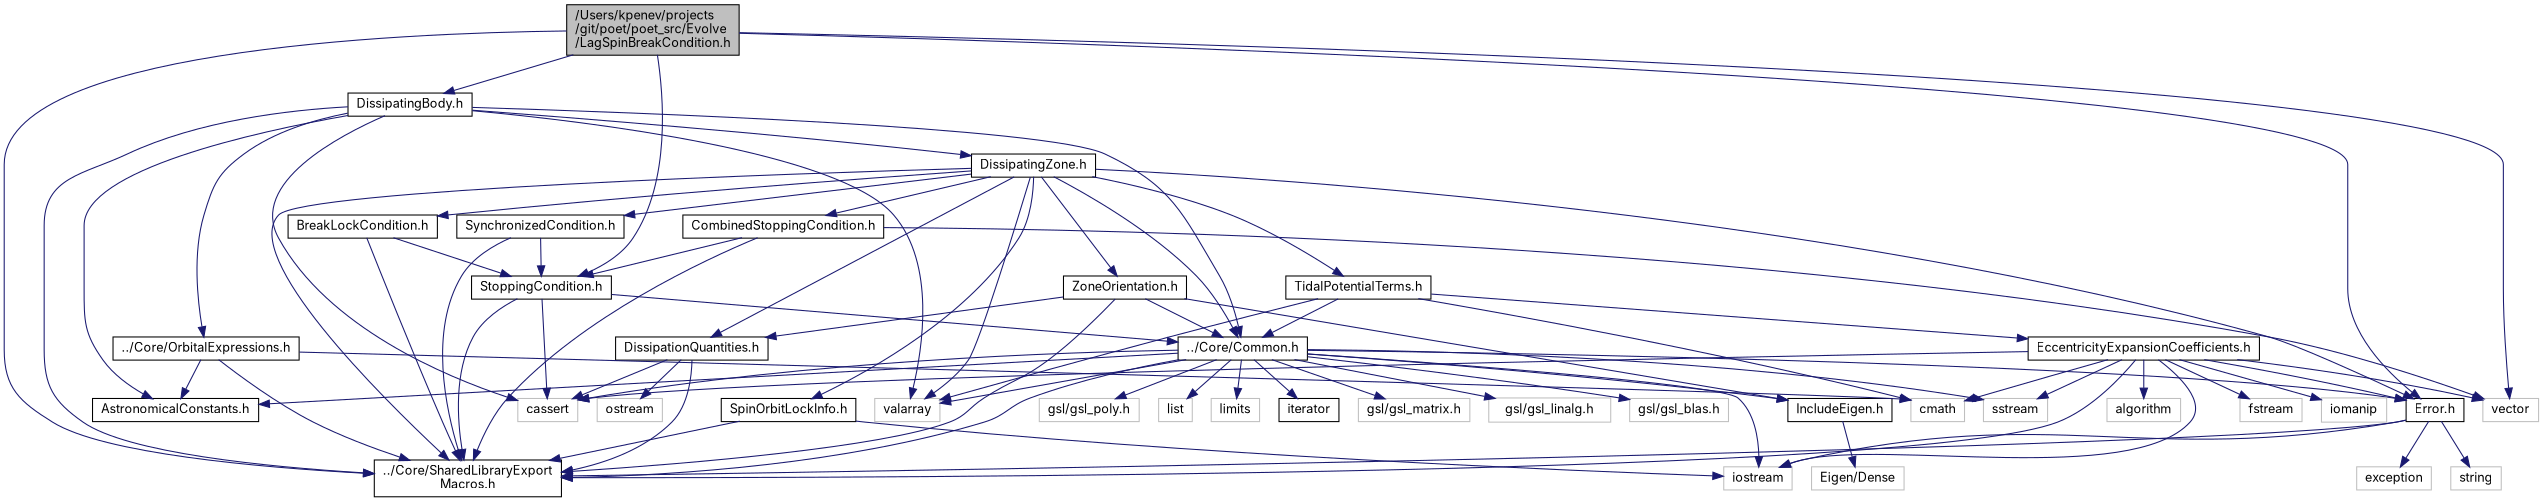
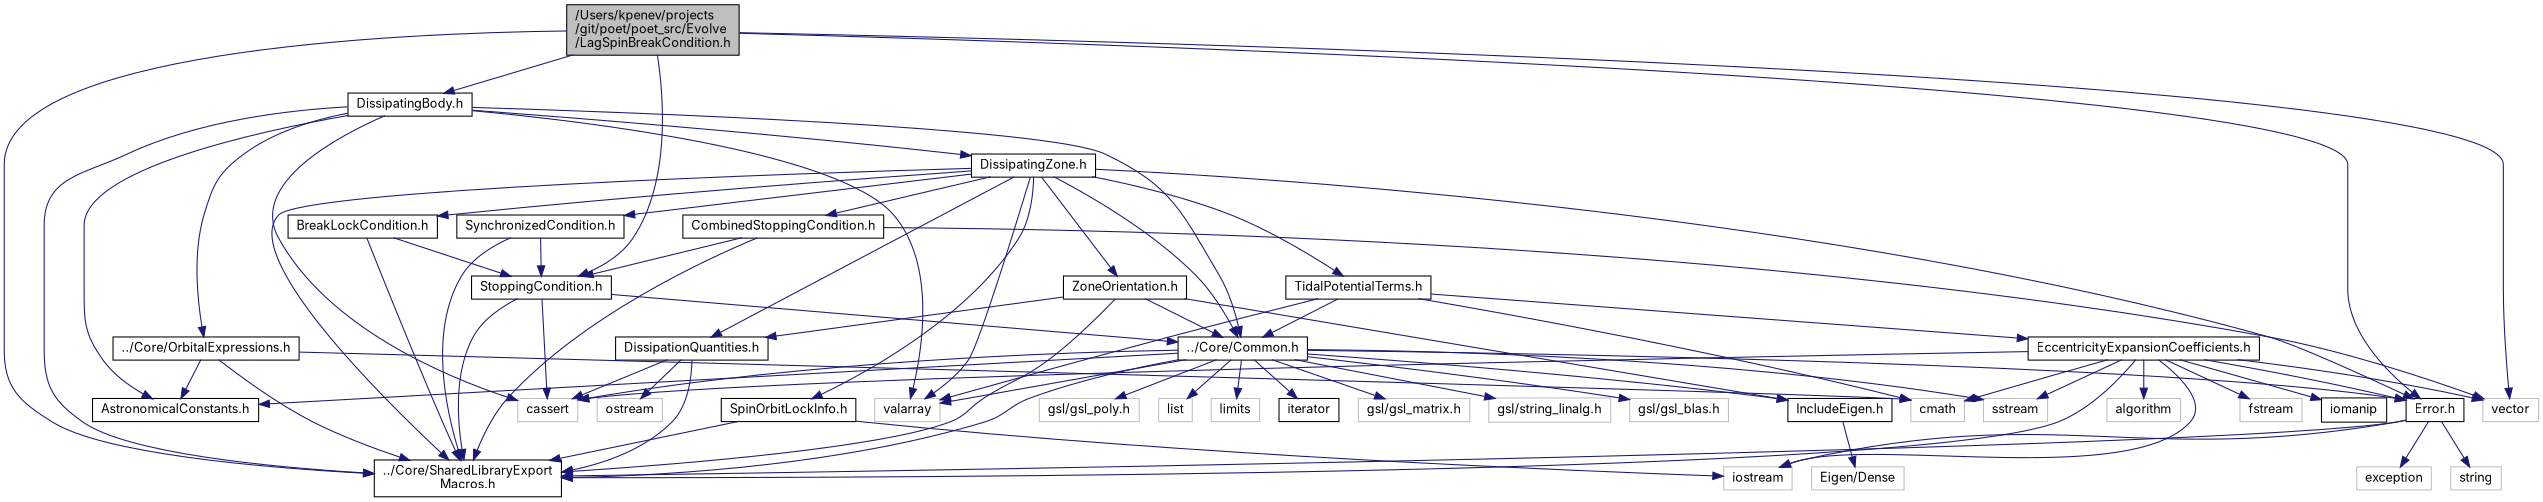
(1555, 373) -> none
(1550, 410) -> (1550, 410)
(2354, 410) -> (2354, 410)
